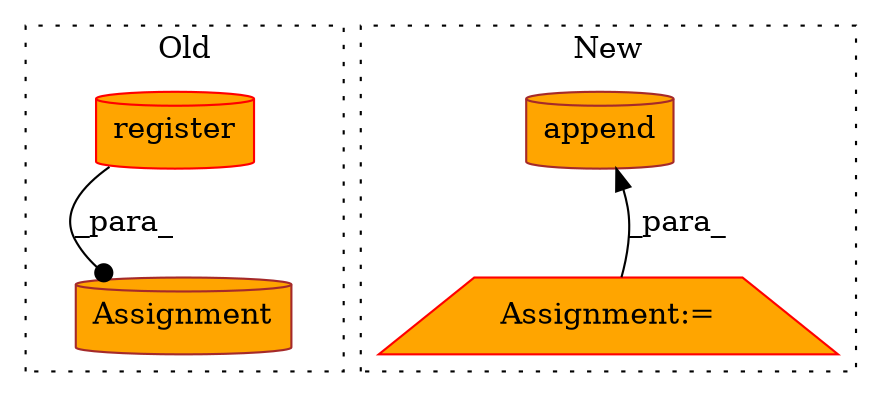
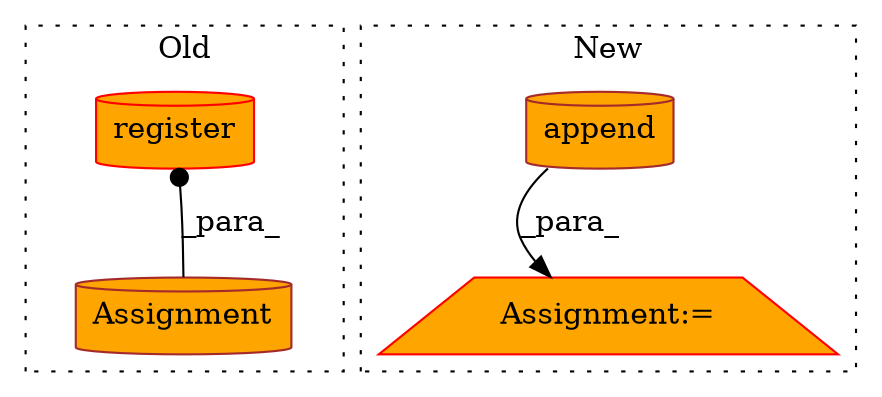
(71, 214) -> (182, 232)
(629, 233) -> (518, 212)
